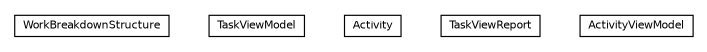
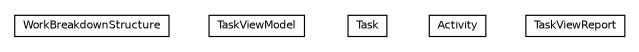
none -> (367, 26)
(637, 26) -> none
